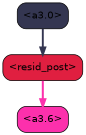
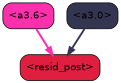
(43, 90) -> (42, 39)
